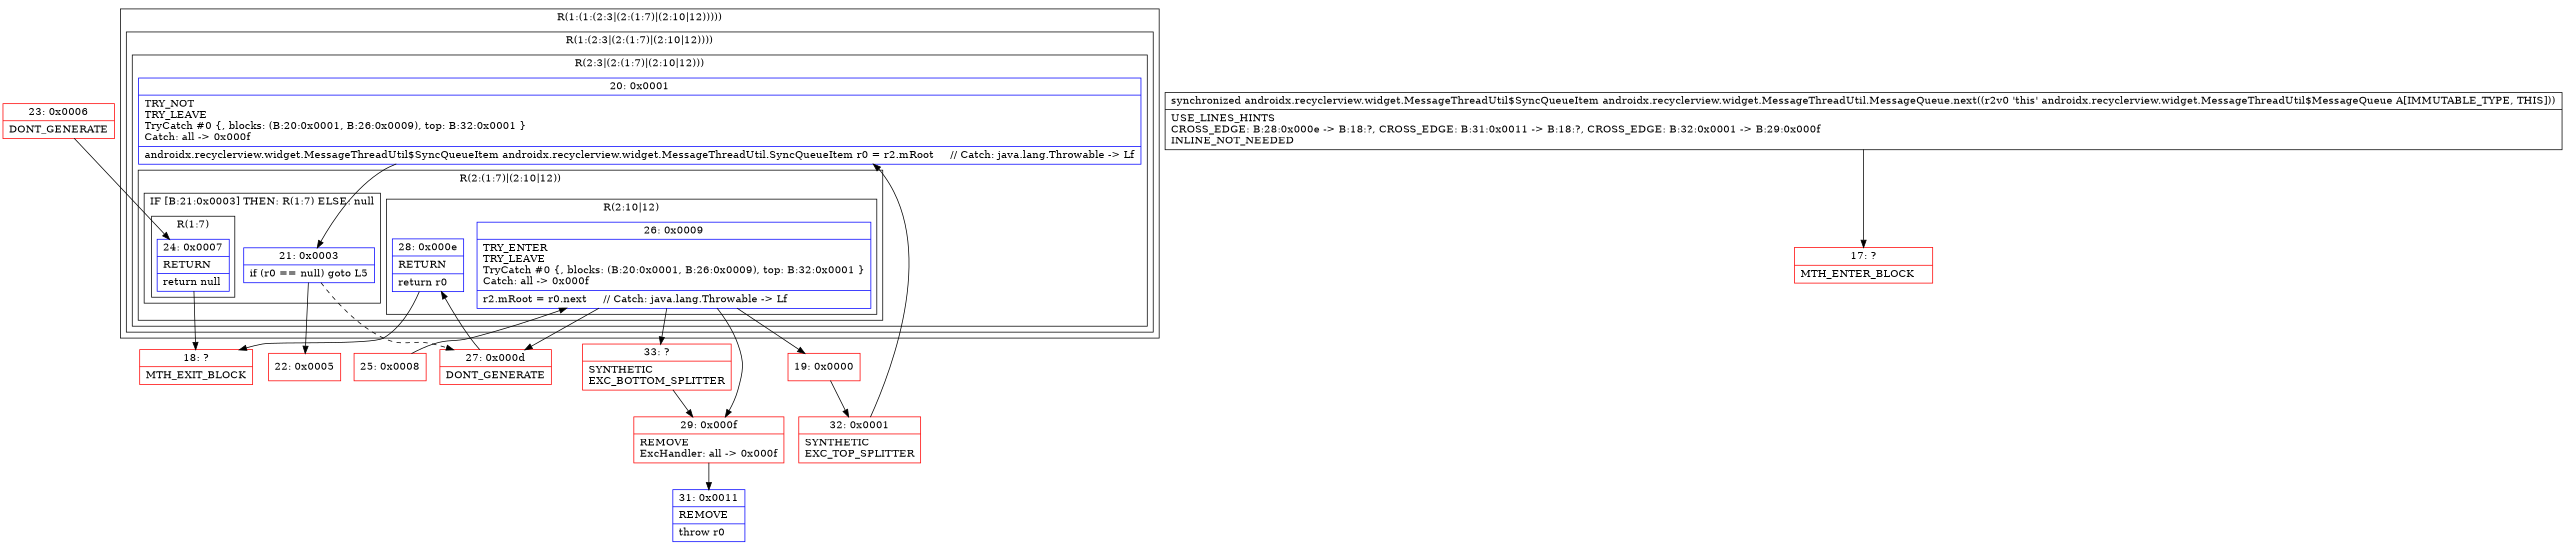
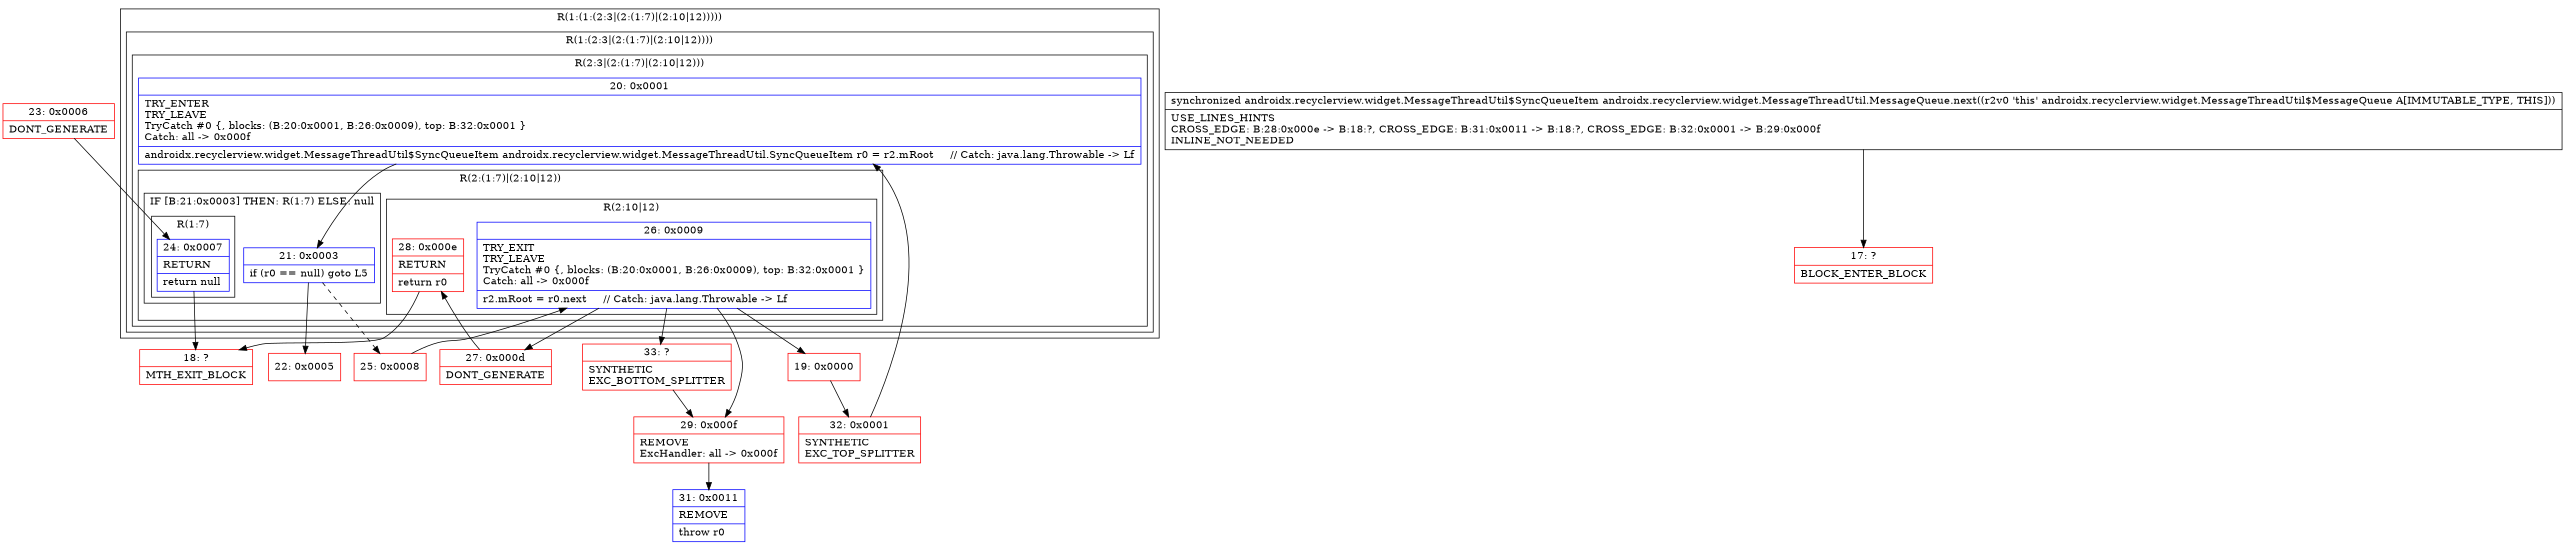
(169, 104) -> (177, 104)
(516, 248) -> (509, 248)
(428, 265) -> (428, 265)
(1858, 274) -> (1864, 274)
(351, 315) -> (349, 315)
